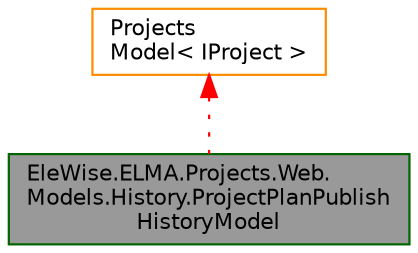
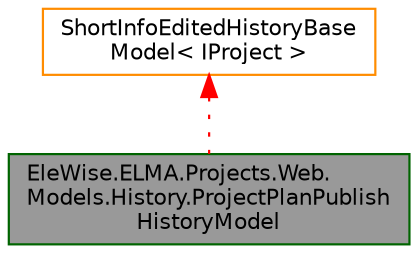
(209, 42) -> (209, 42)
